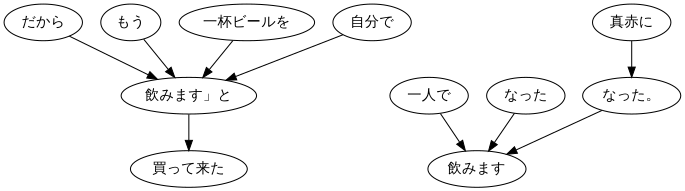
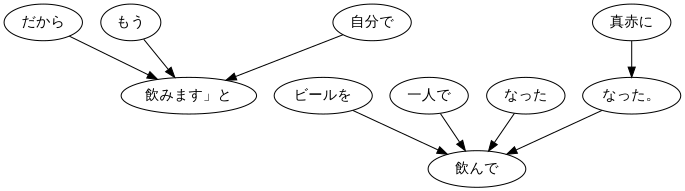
(247, 22) -> none
none -> (323, 96)
(189, 169) -> none
(477, 169) -> (477, 169)
